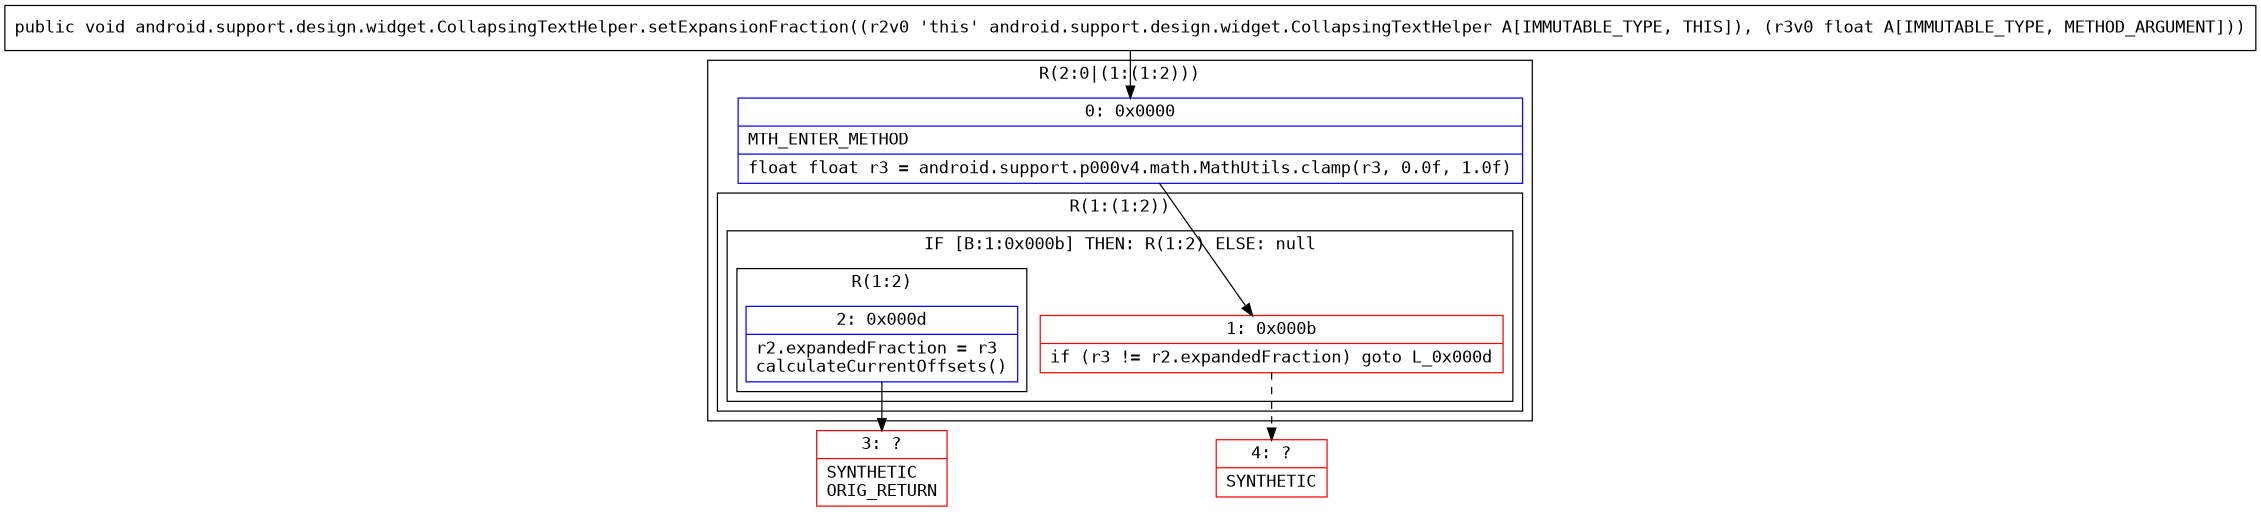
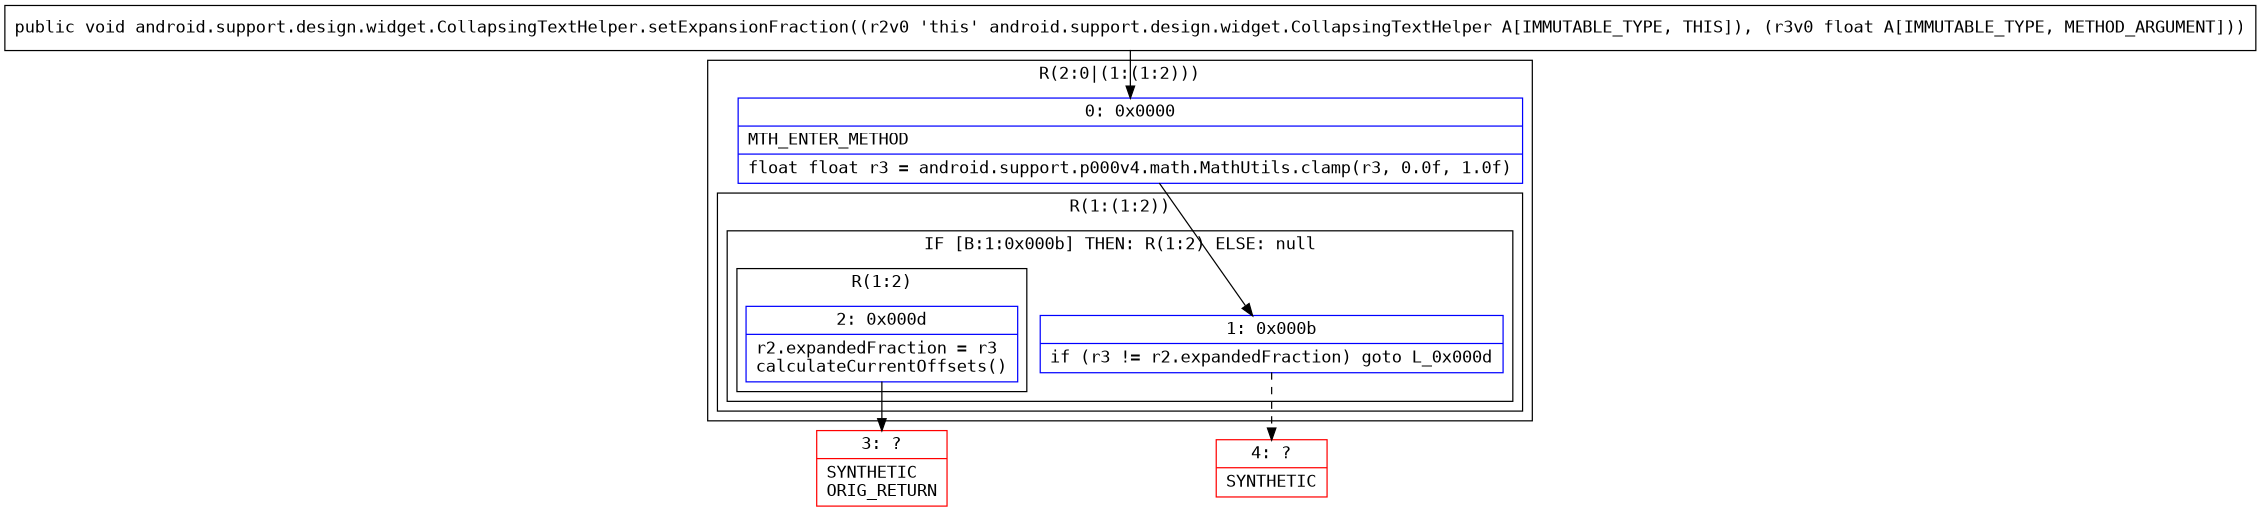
(1272, 344) -> (1272, 344)
